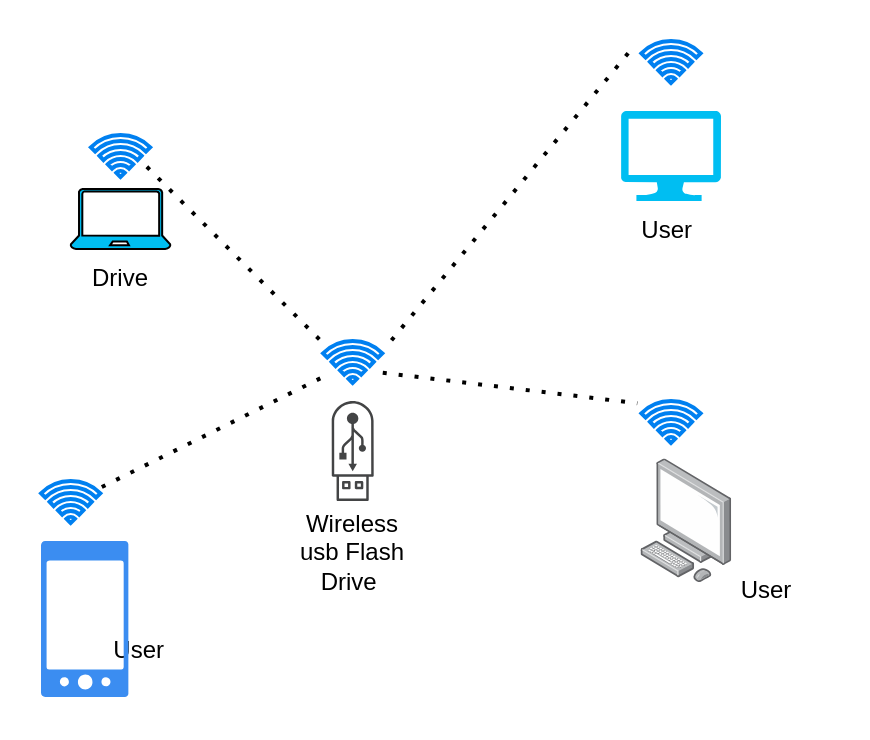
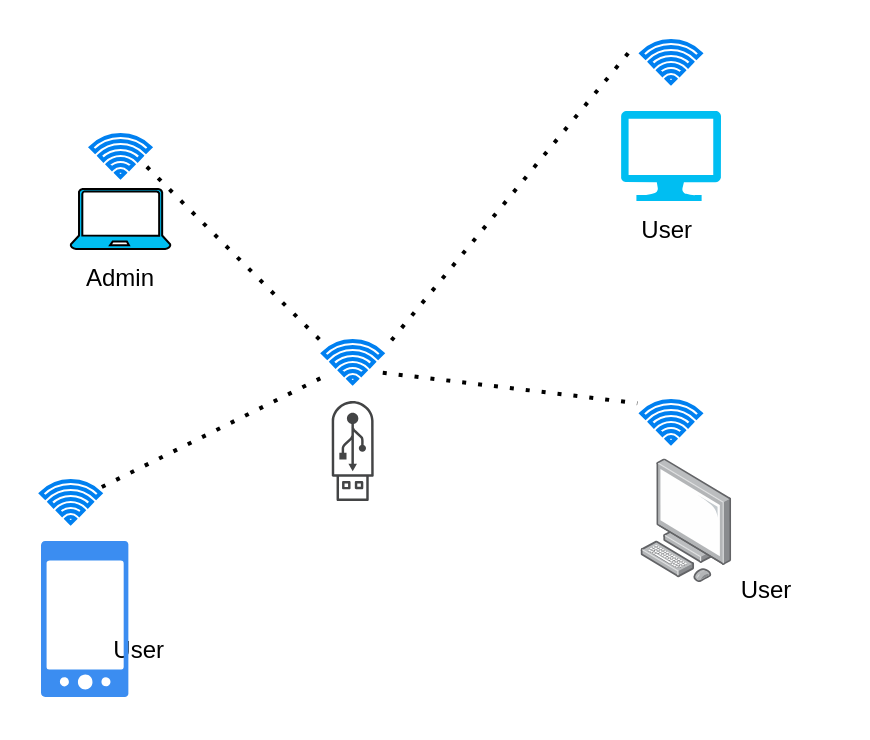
(121, 279) -> (121, 279)
(353, 553) -> none
